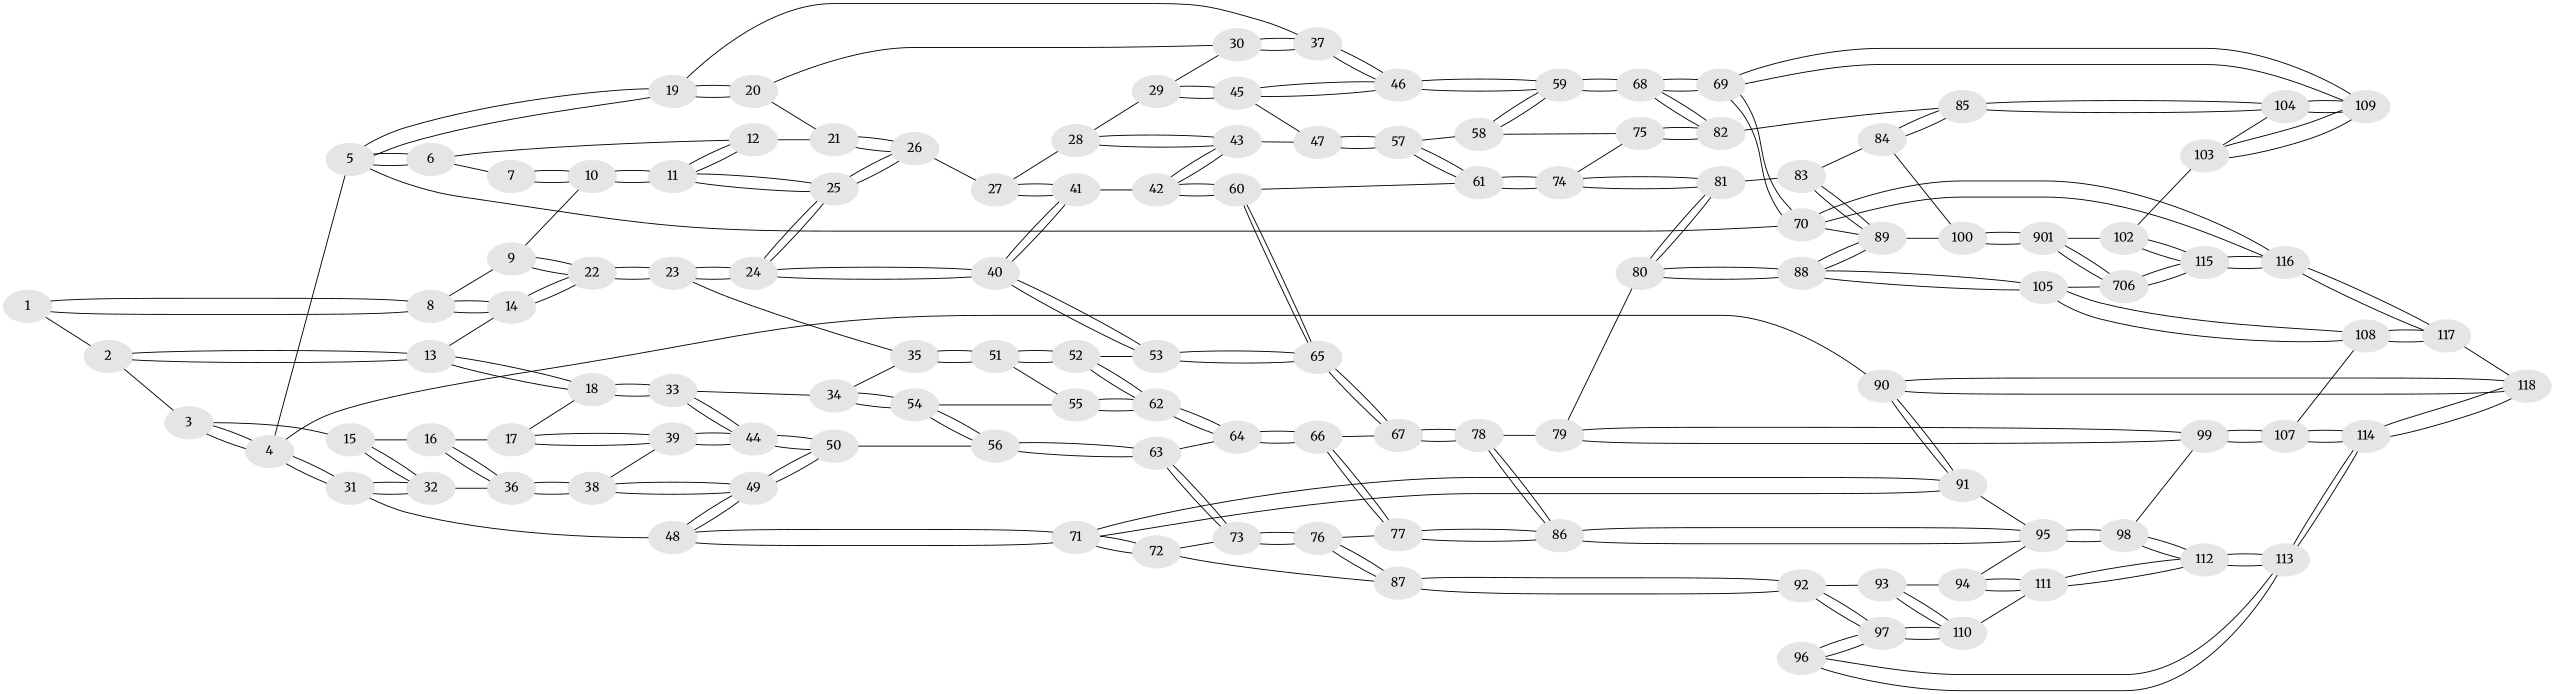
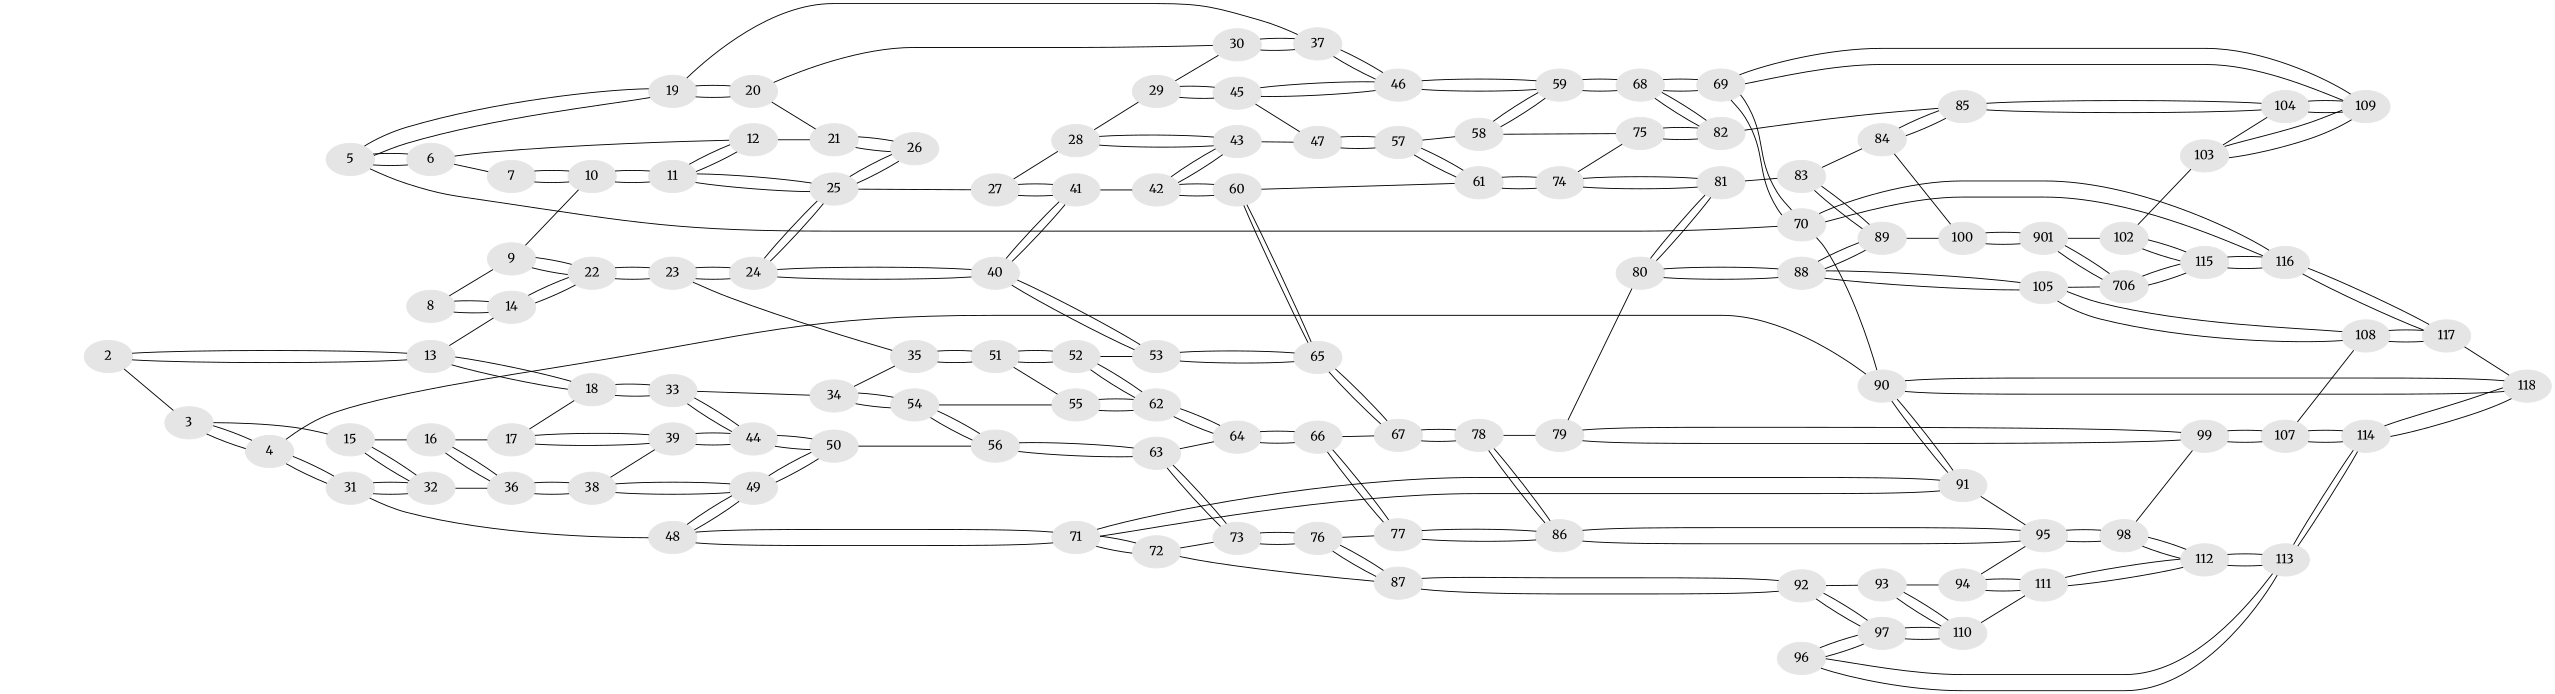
(955, 169) -> (915, 189)
(1842, 232) -> (1853, 301)
(310, 305) -> none
(28, 306) -> none
